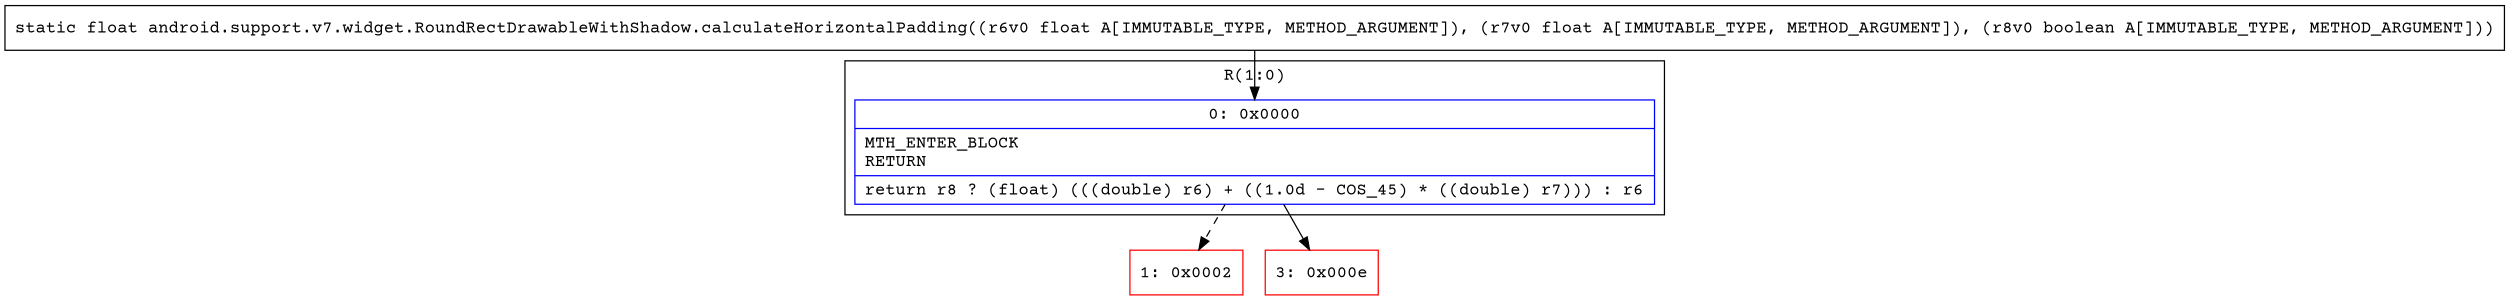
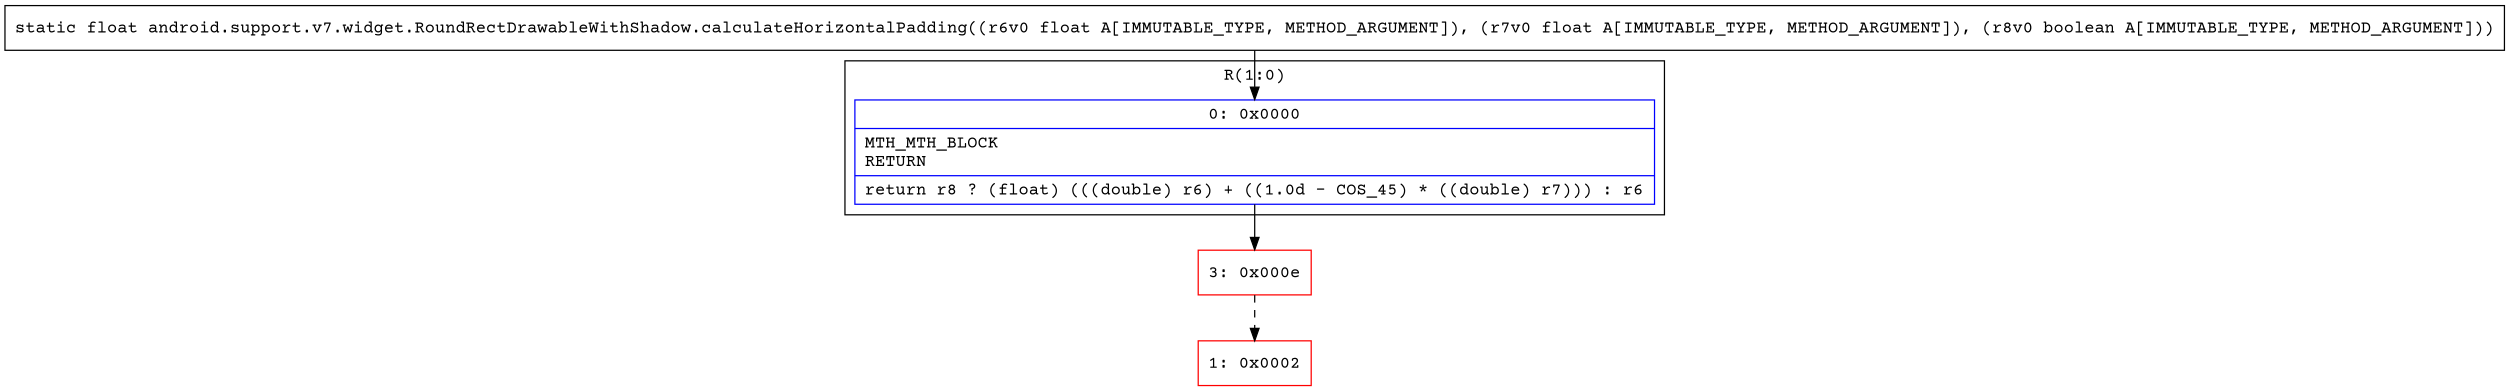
(942, 142) -> (932, 142)
(1215, 223) -> (1255, 312)
